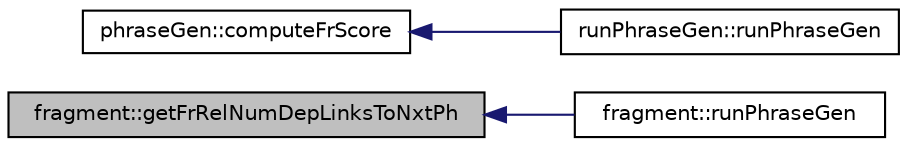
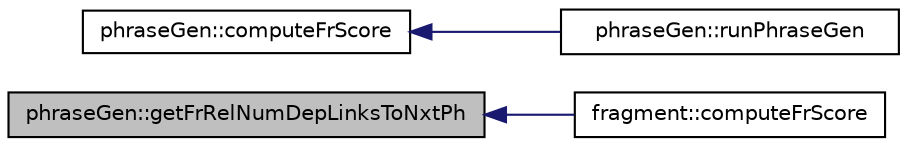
(730, 32) -> (730, 32)
(246, 115) -> (246, 115)
(730, 115) -> (730, 115)
